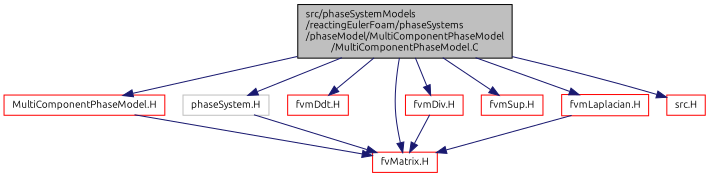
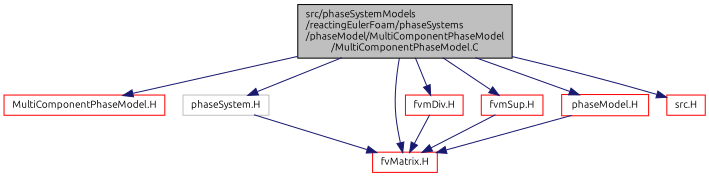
(318, 105) -> none
(605, 105) -> (605, 105)
(248, 134) -> (463, 131)
